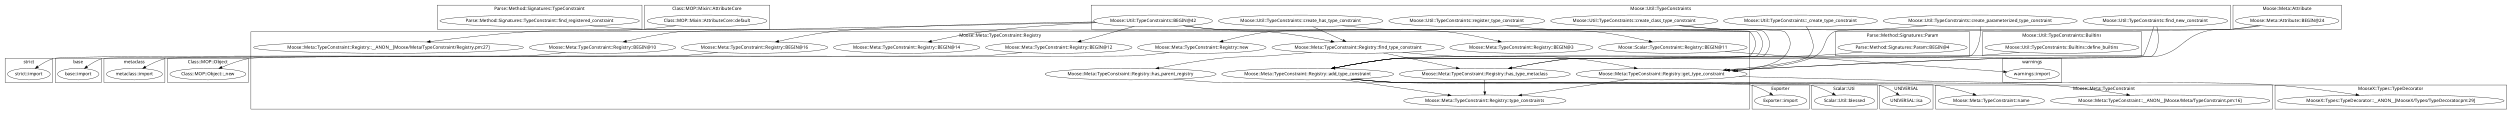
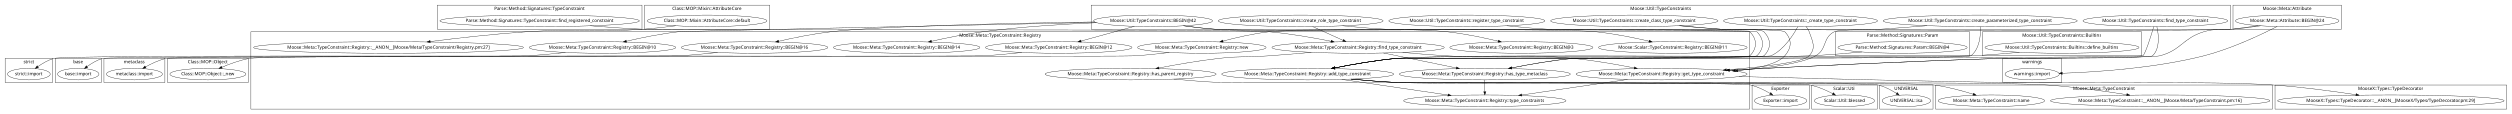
(1301, 21) -> (1301, 21)
(2155, 21) -> (2155, 21)
none -> (1573, 58)
(1864, 62) -> (2173, 62)
